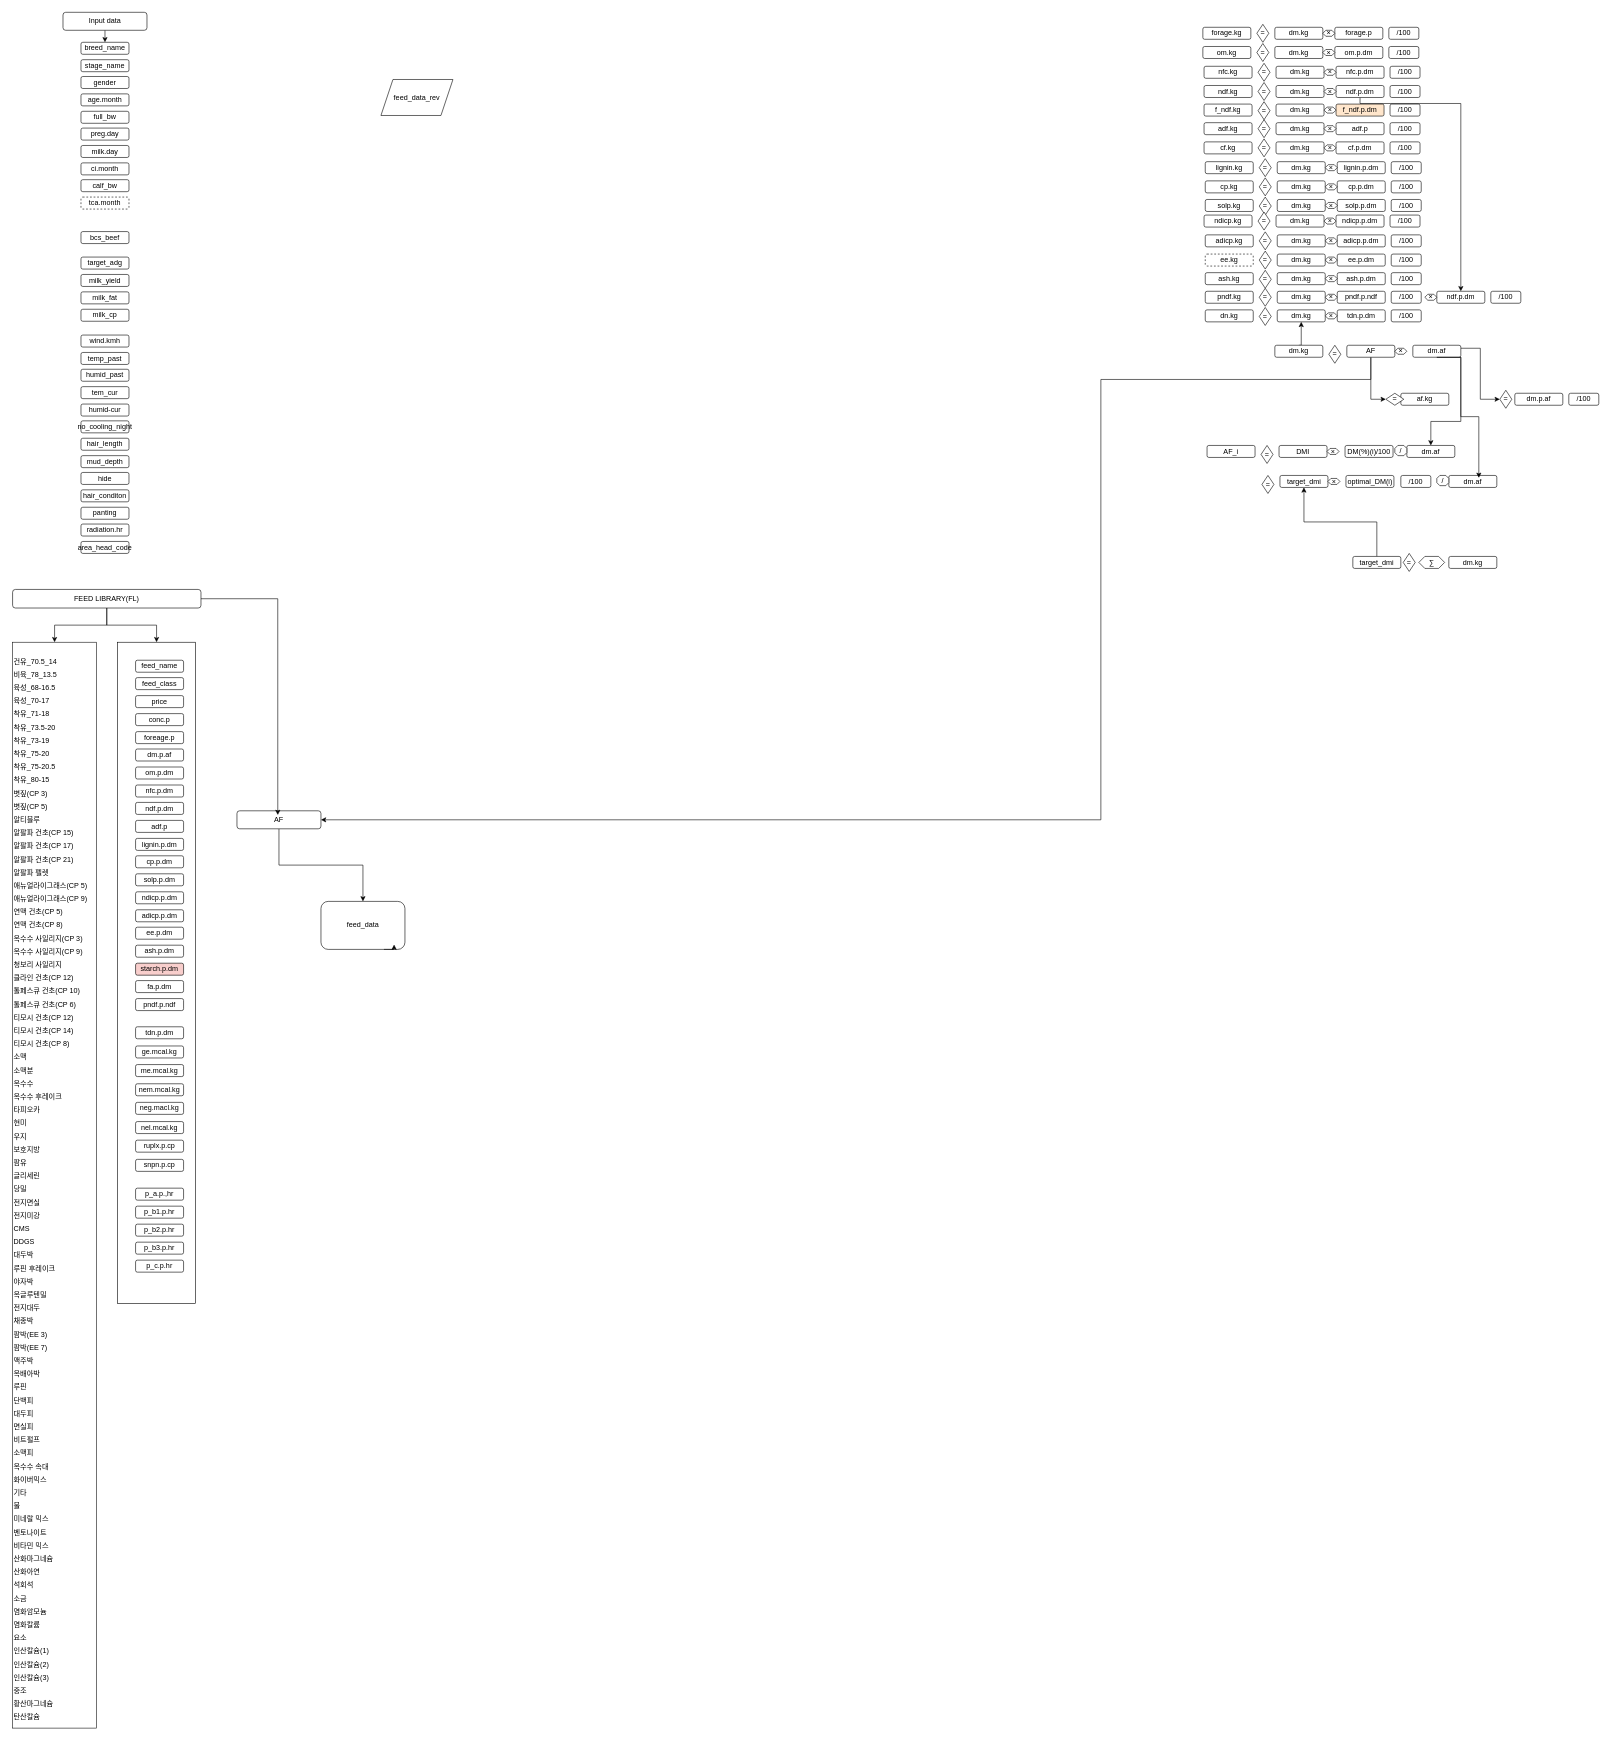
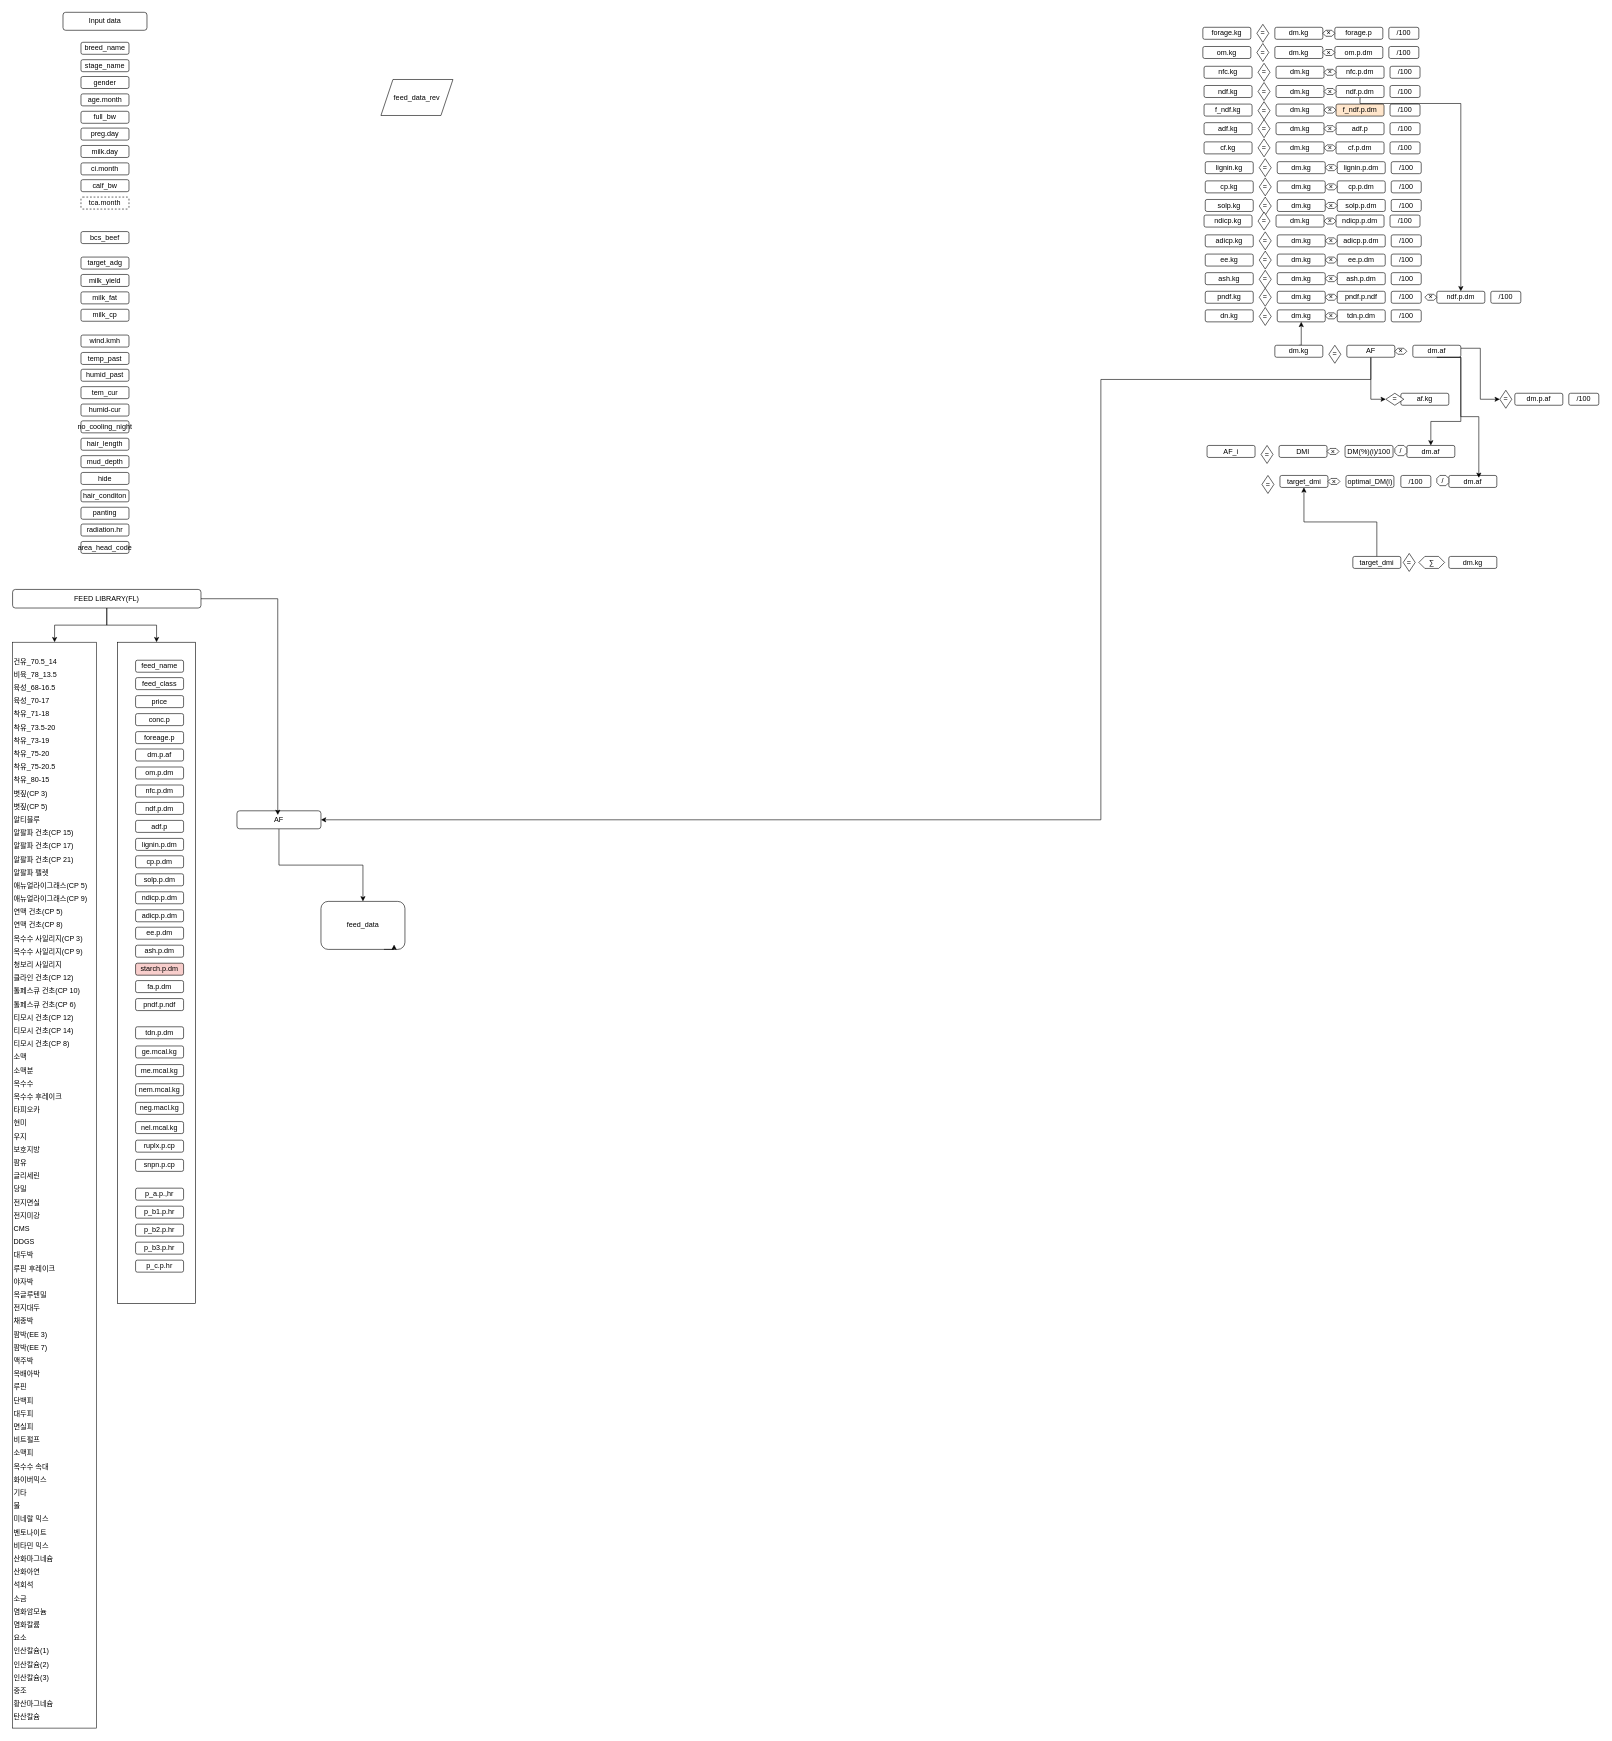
(105, 36) -> none
(1229, 260) -> (1229, 260)
